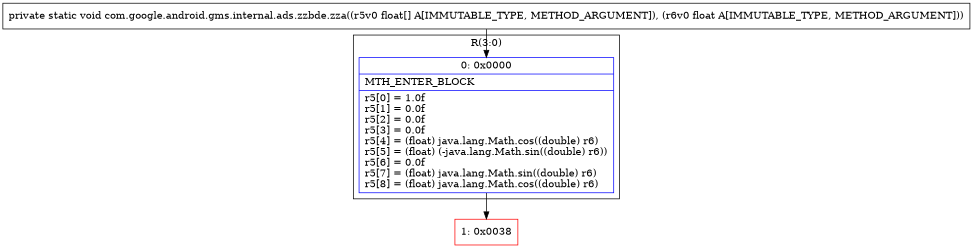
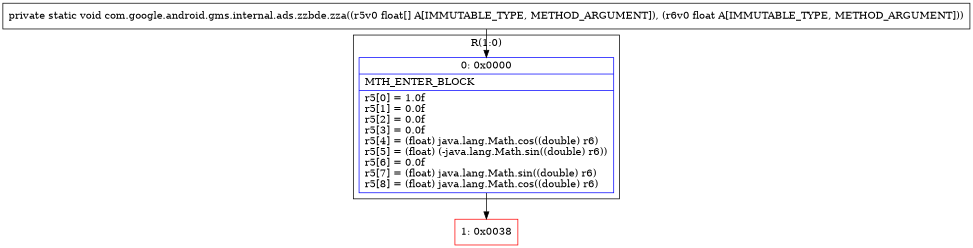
(486, 43) -> (486, 43)
